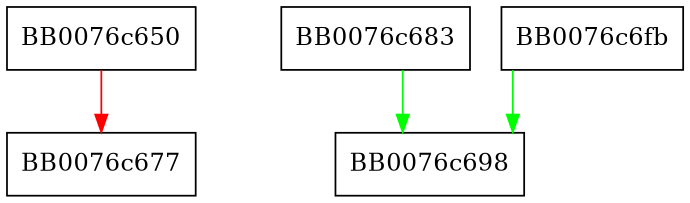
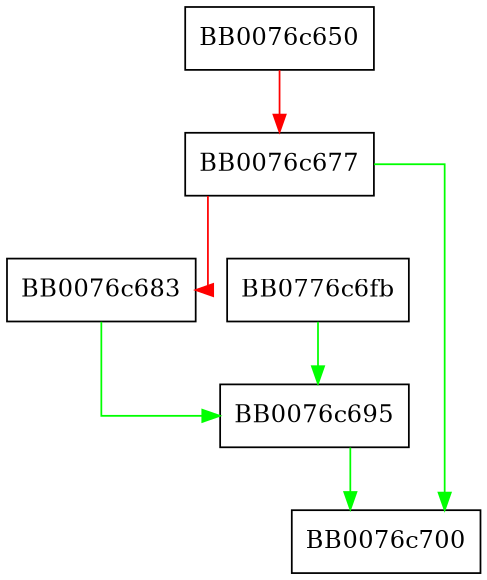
(592, 38) -> (318, 290)
(430, 164) -> (314, 416)
none -> (208, 244)
none -> (386, 542)
